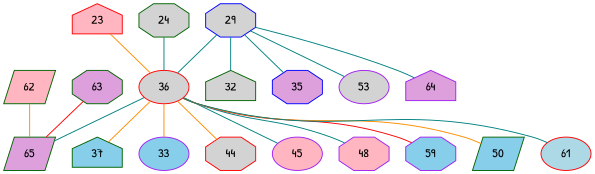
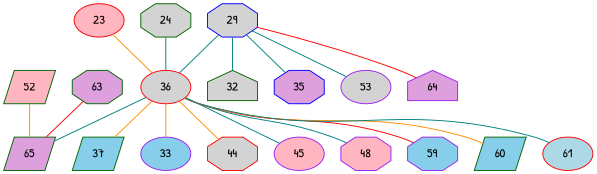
(97, 20) -> (99, 20)
(336, 50) -> (338, 50)
(30, 87) -> (30, 87)
(97, 154) -> (98, 154)
(498, 154) -> (500, 154)
